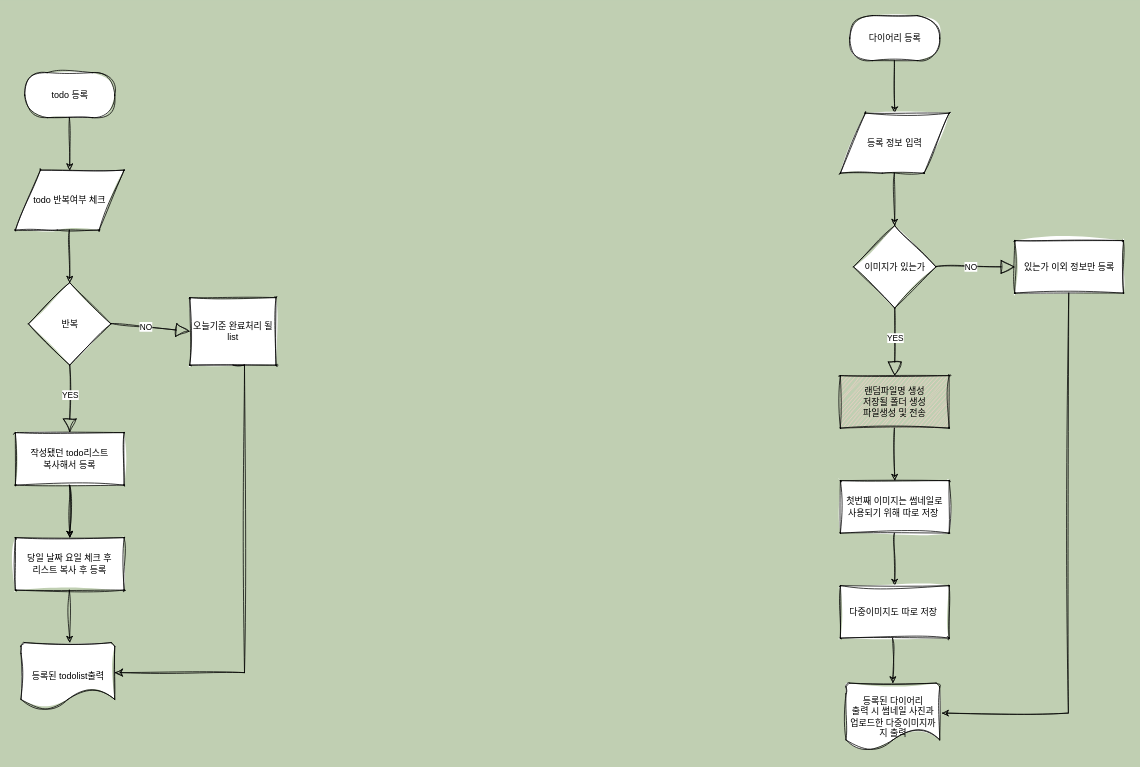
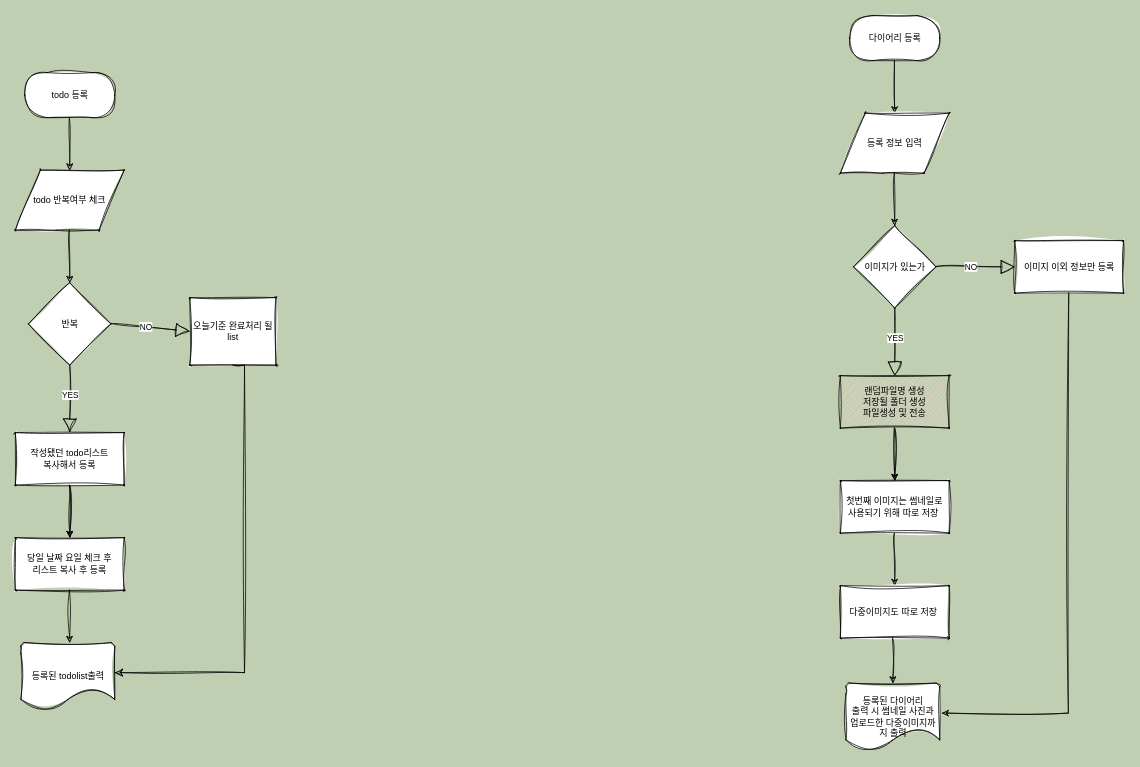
(1070, 267) -> (1070, 267)
none -> (895, 476)
